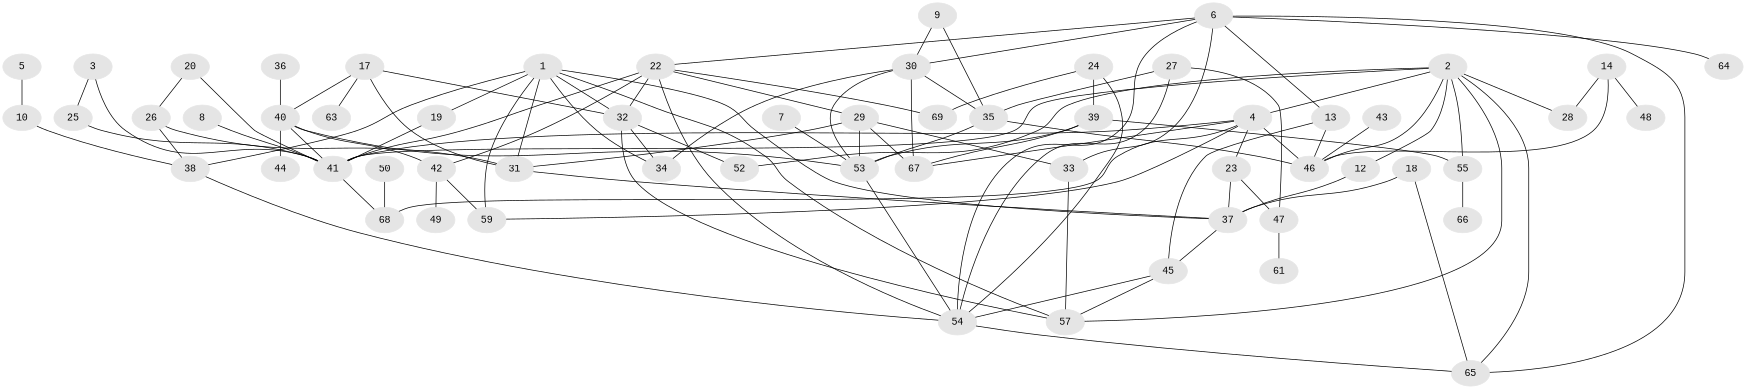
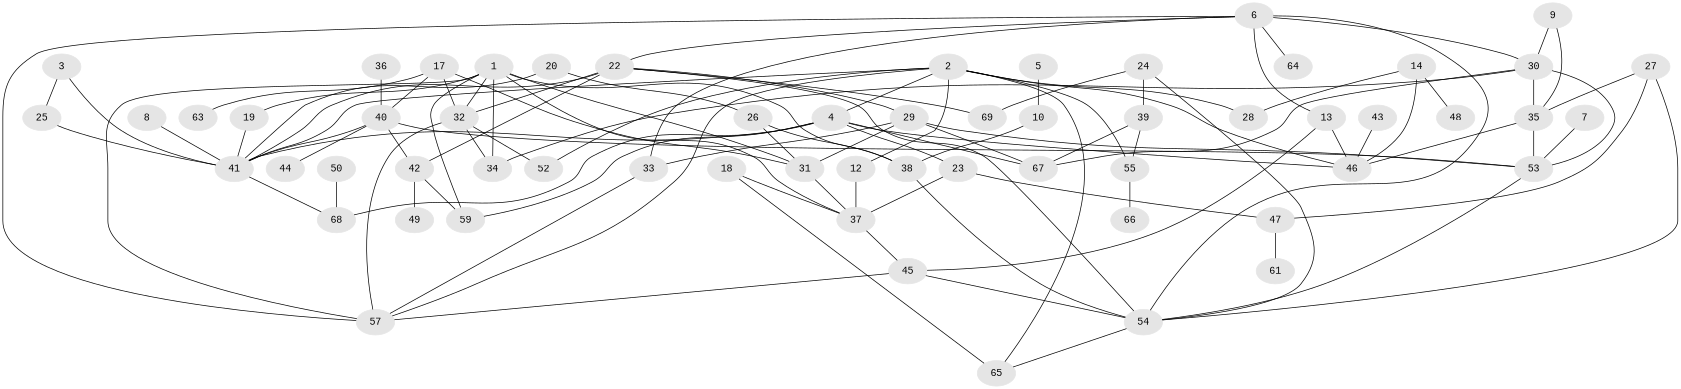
(1666, 74) -> (354, 29)
(982, 143) -> none
